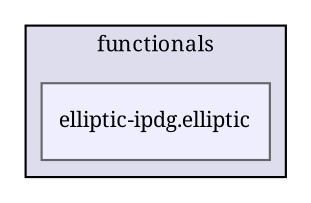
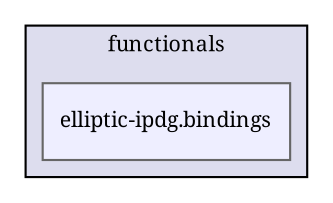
(156, 122) -> (166, 122)
